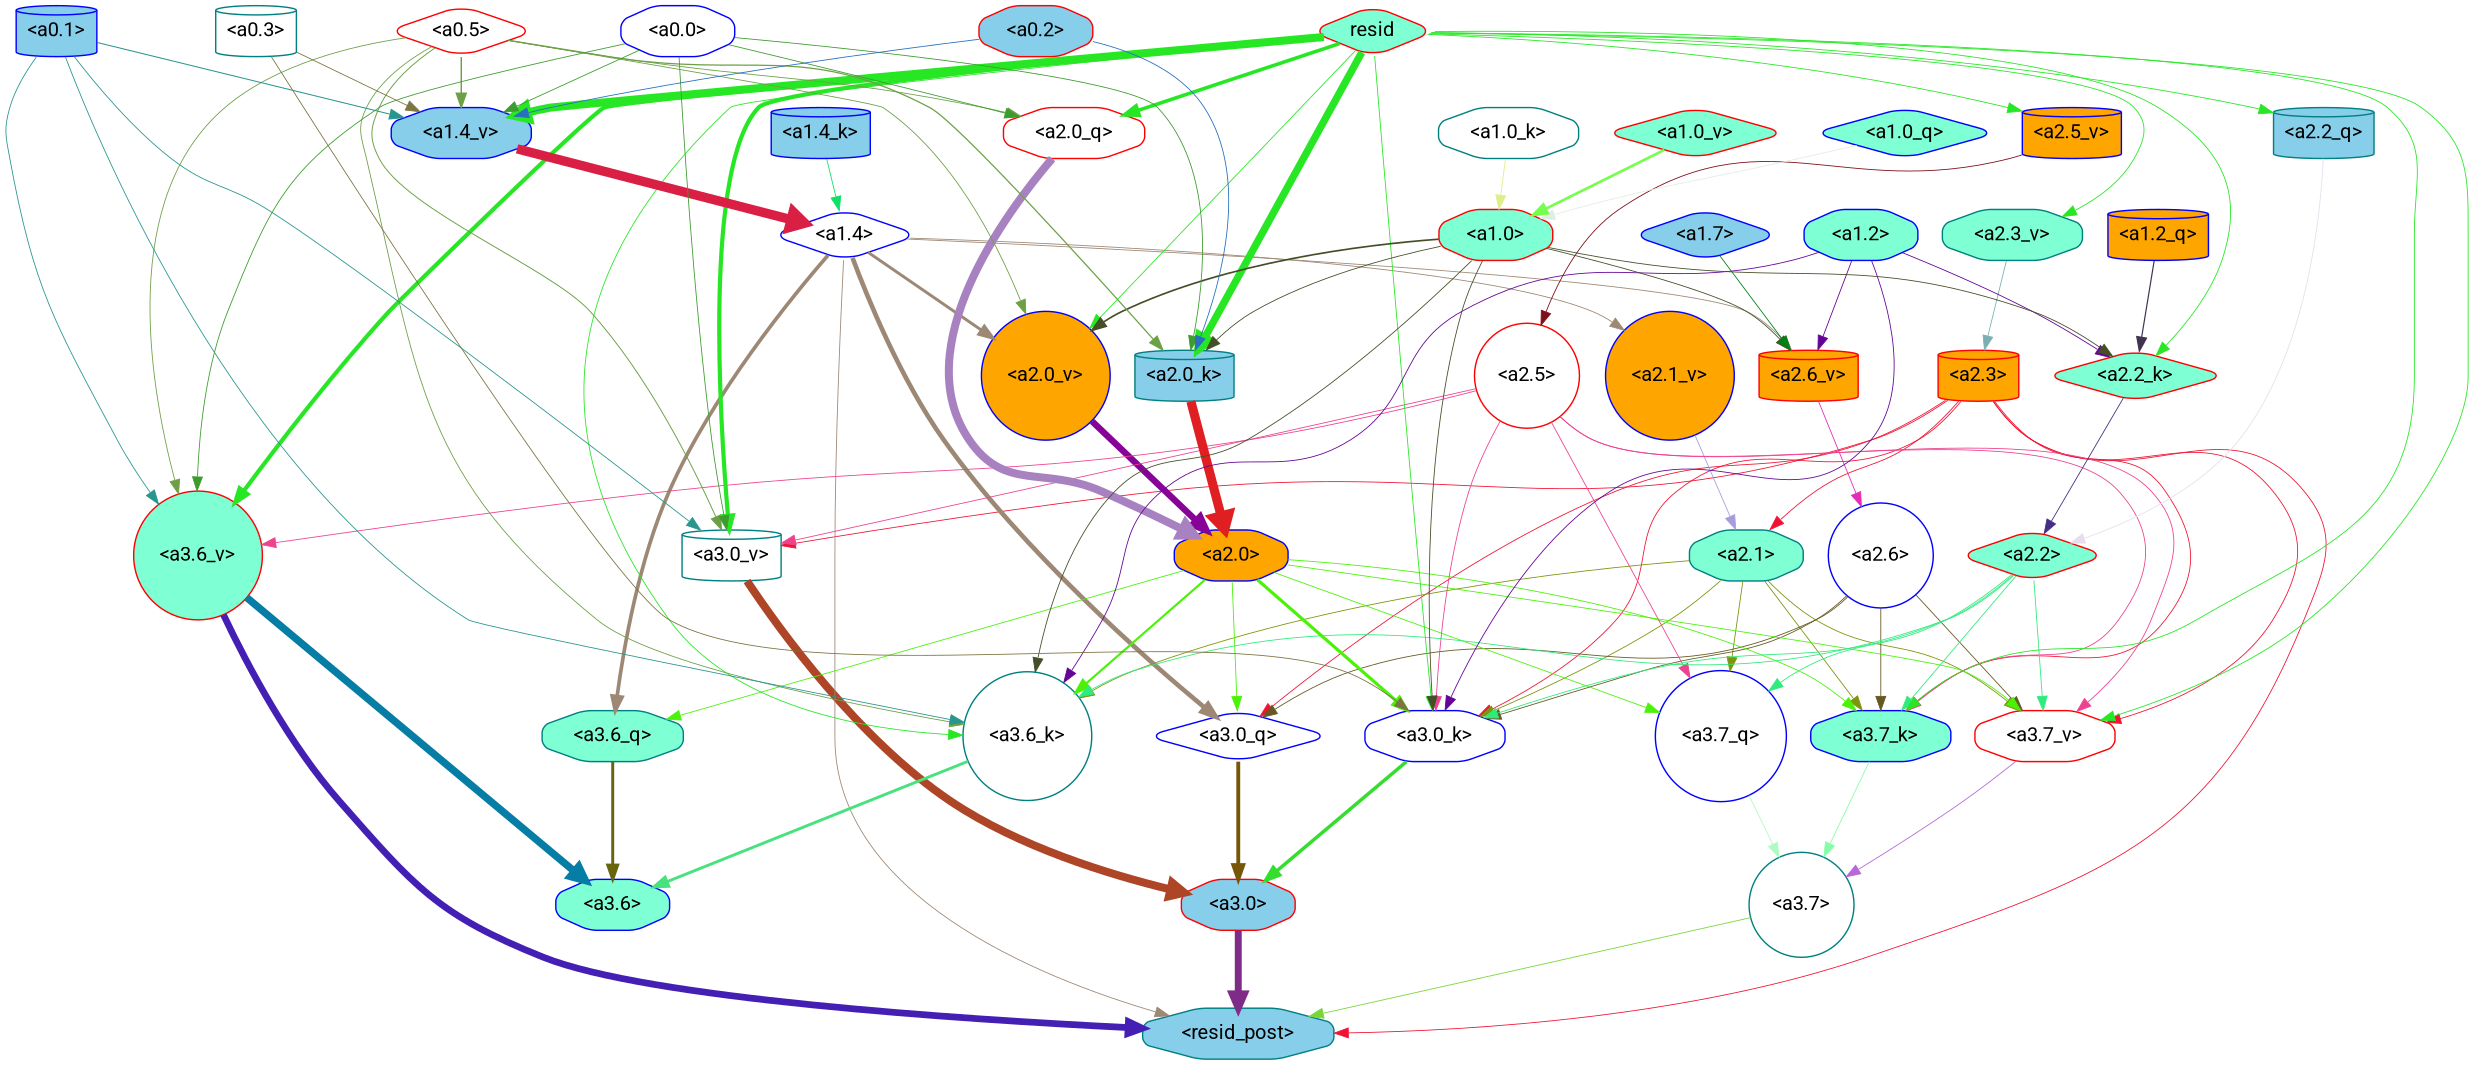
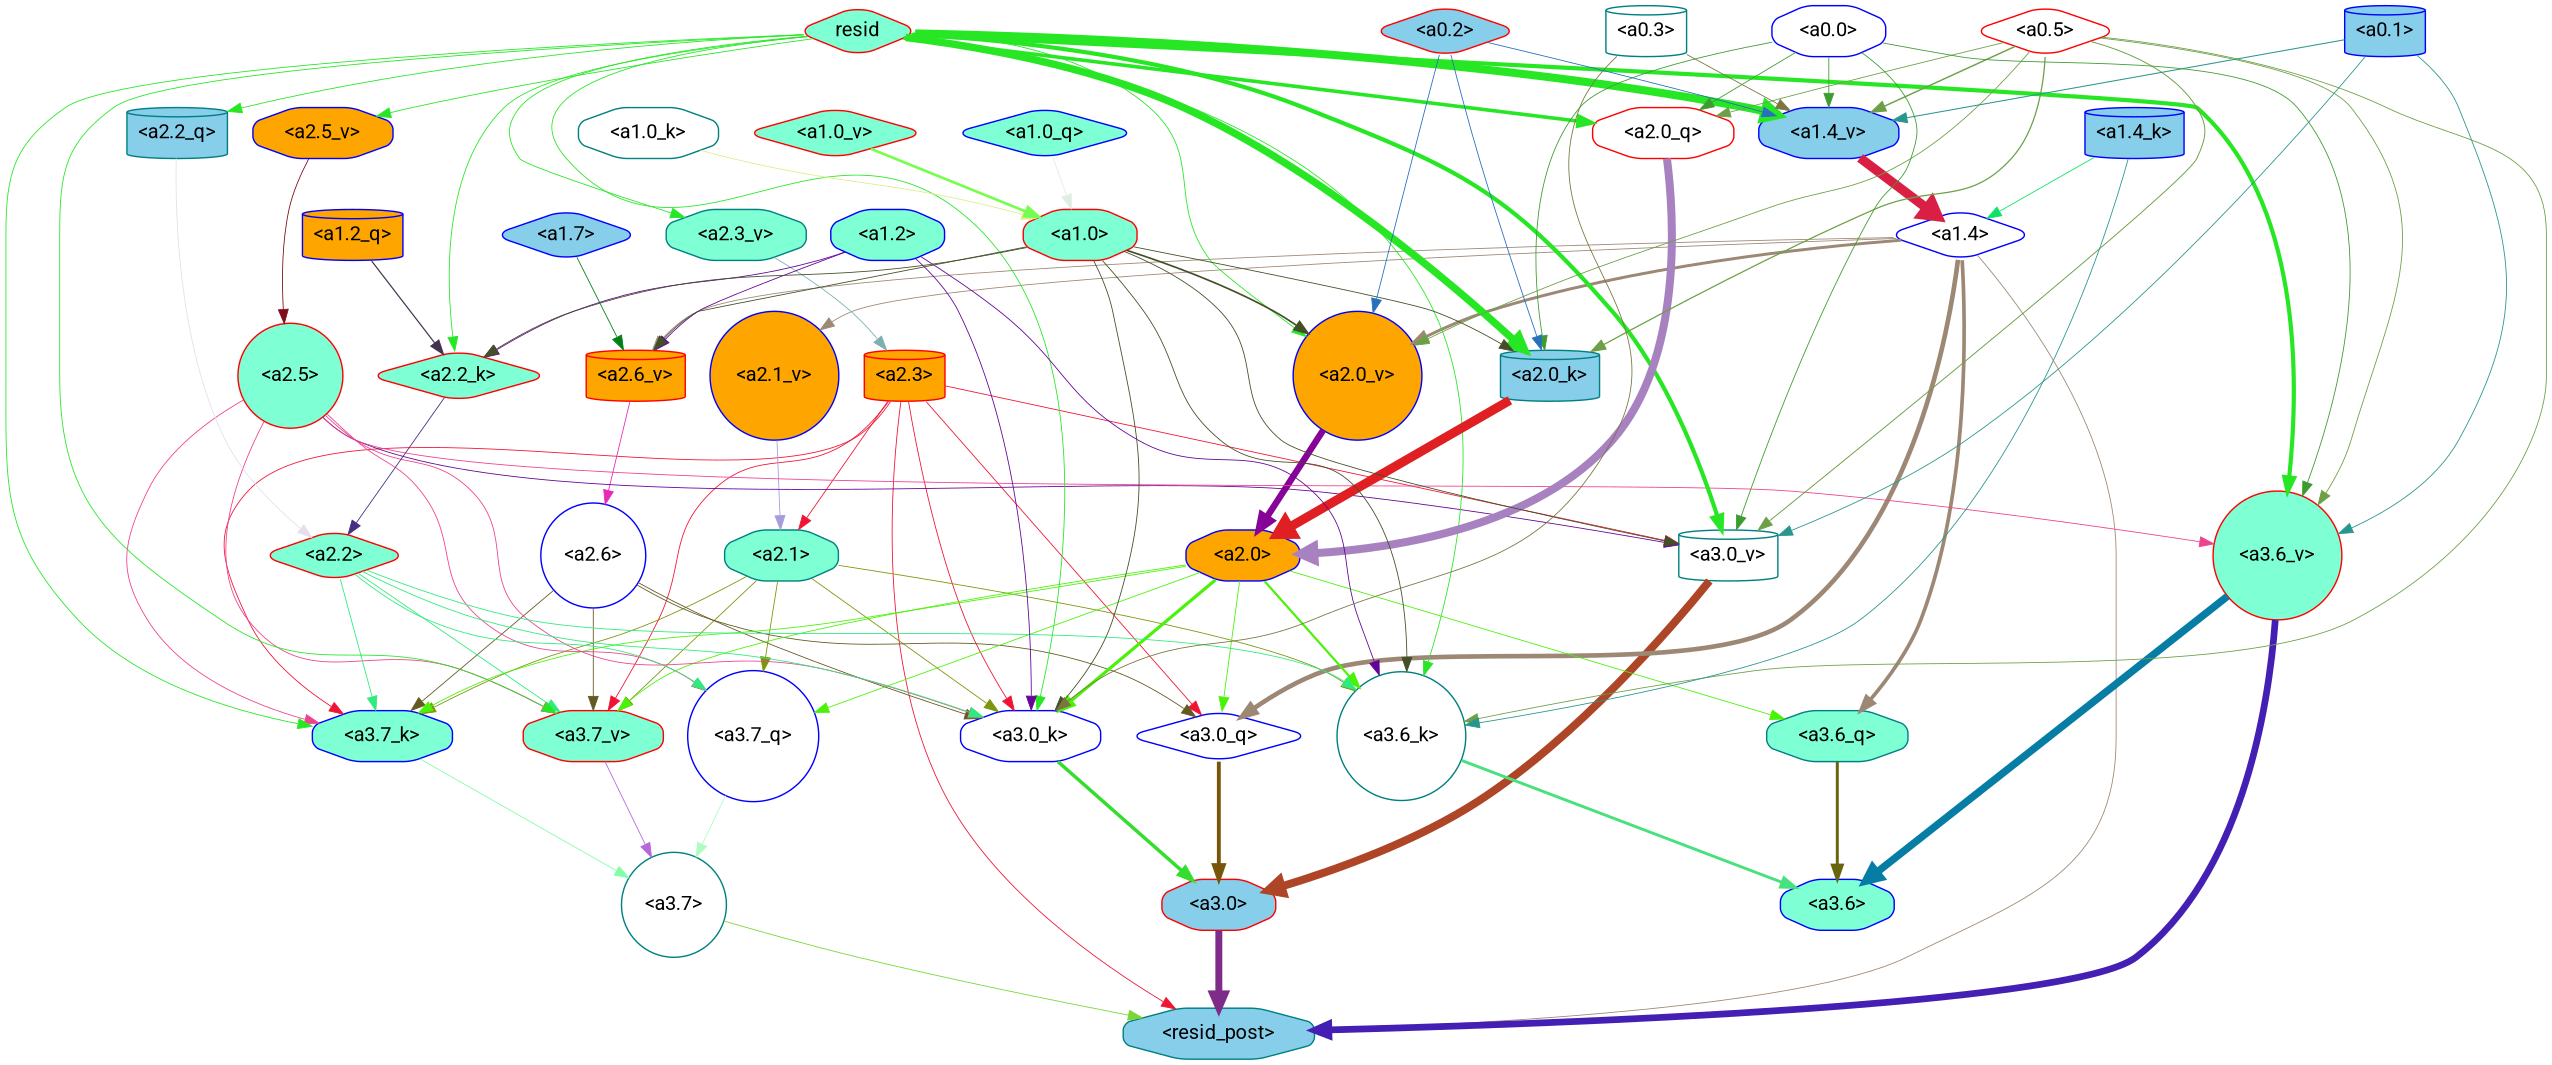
(1036, 31) -> (1445, 31)
(2072, 133) -> (323, 133)
none -> (1408, 177)
(1527, 376) -> (290, 376)
none -> (1299, 449)
(1119, 469) -> (854, 489)
(384, 556) -> (1914, 571)
(2045, 736) -> (593, 736)
